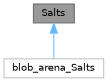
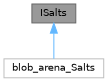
(54, 13) -> (54, 13)
